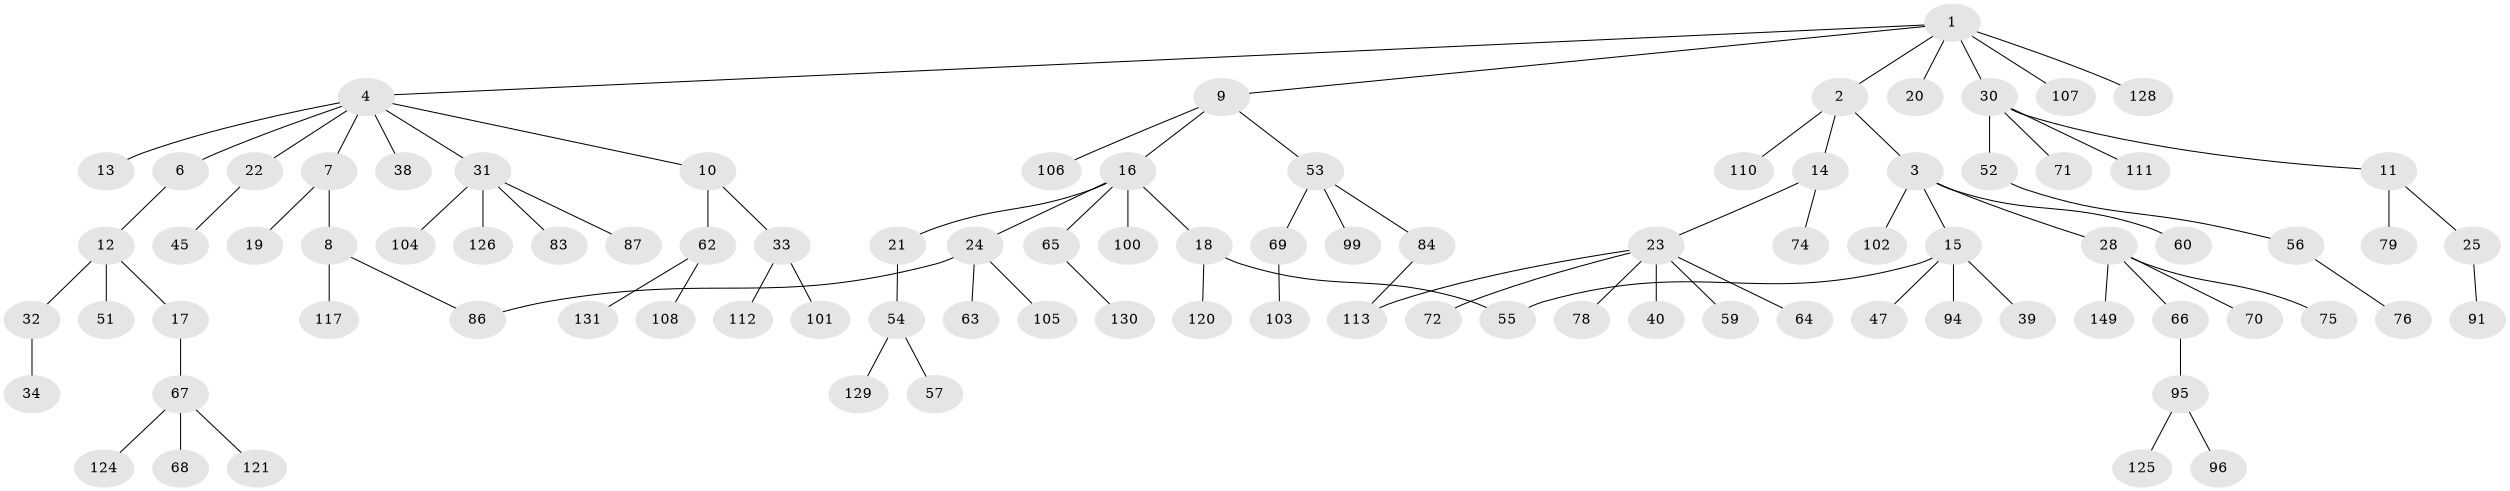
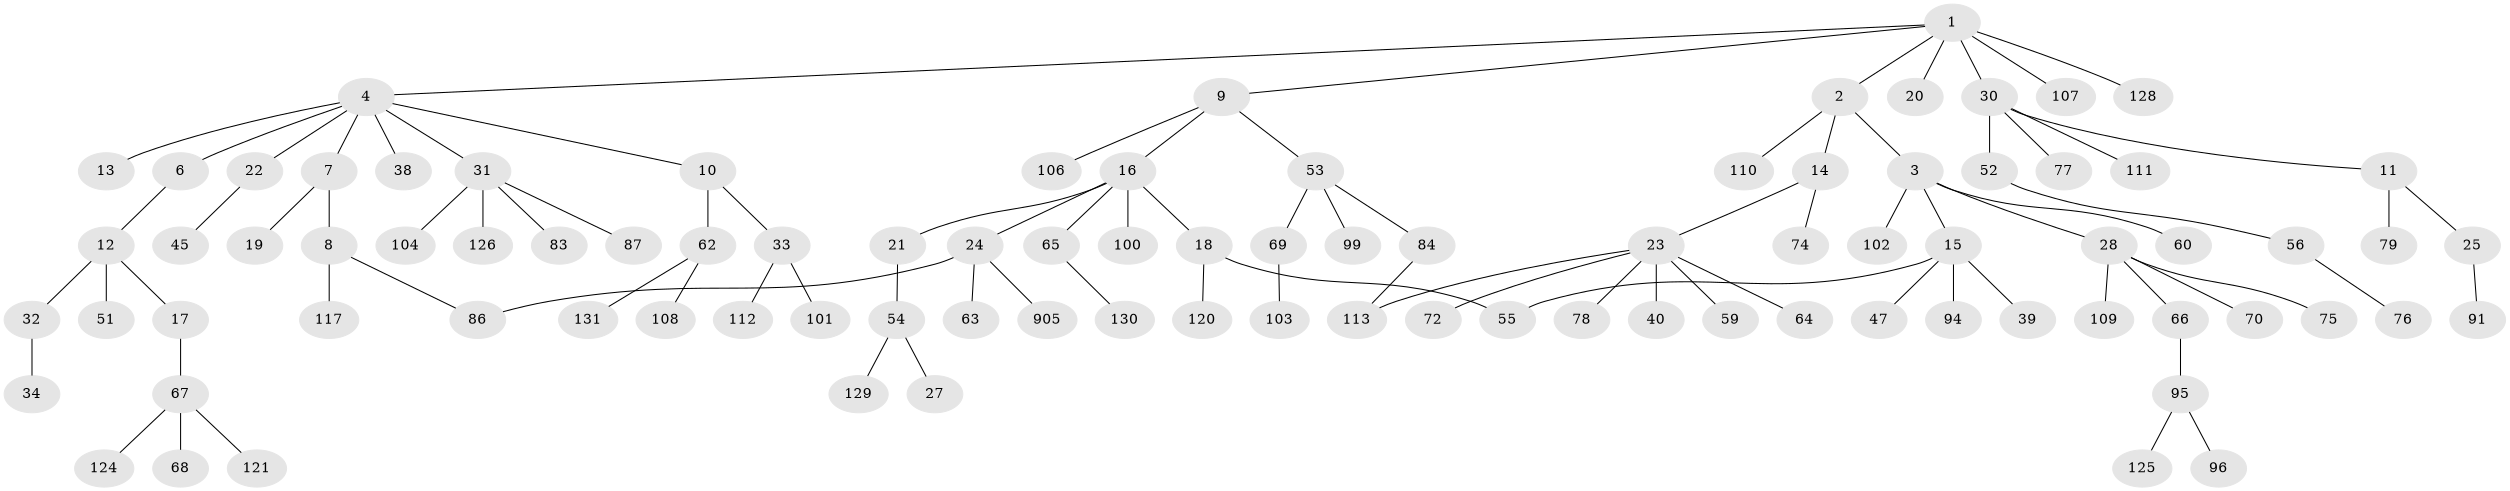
(2064, 171) -> (2064, 171)
(1047, 320) -> (1047, 320)
(2104, 320) -> (2104, 320)
(935, 394) -> (935, 394)
